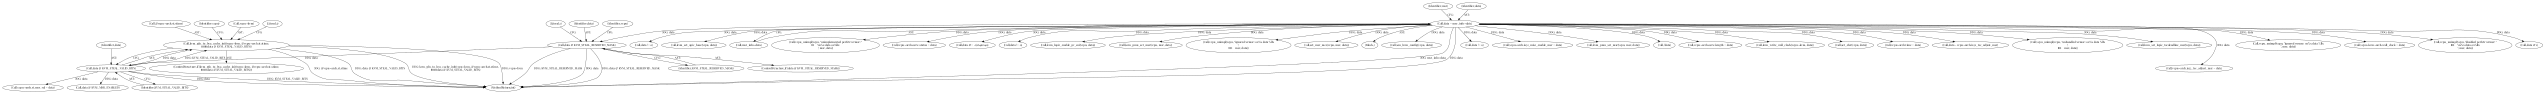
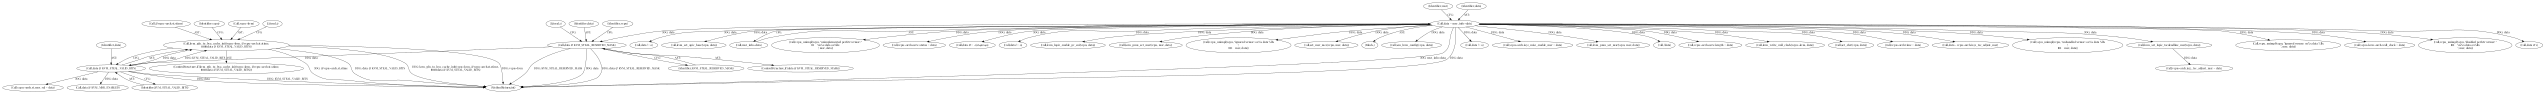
(1921, 28) -> (2181, 56)
